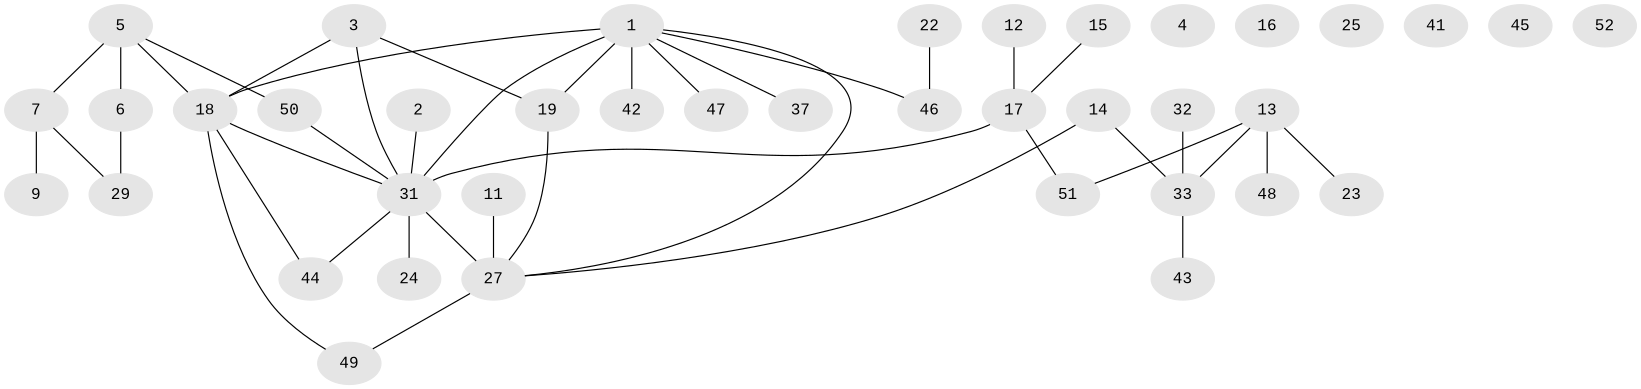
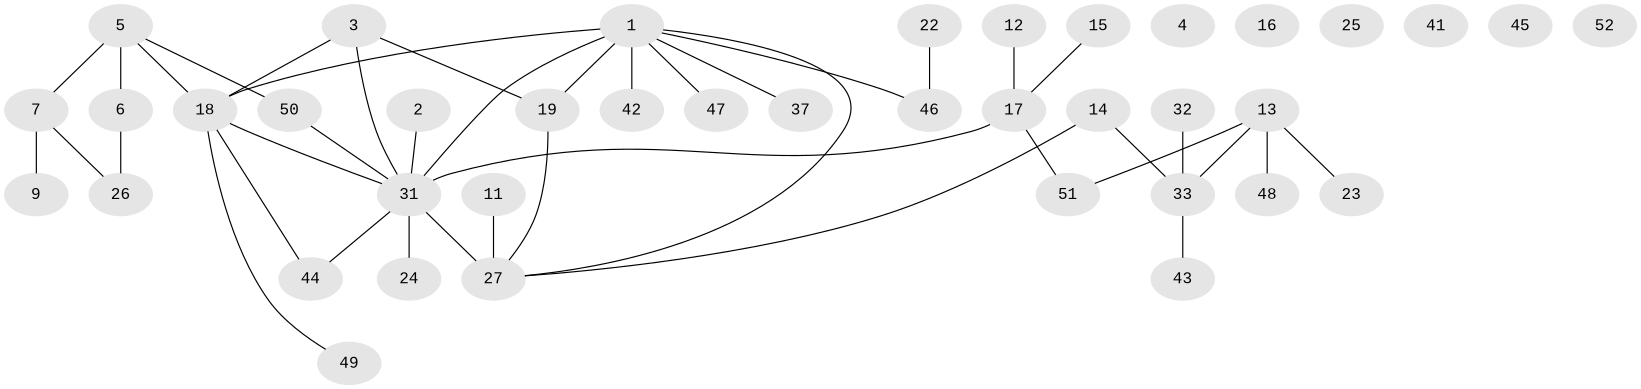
(121, 195) -> (121, 195)
(421, 321) -> none
